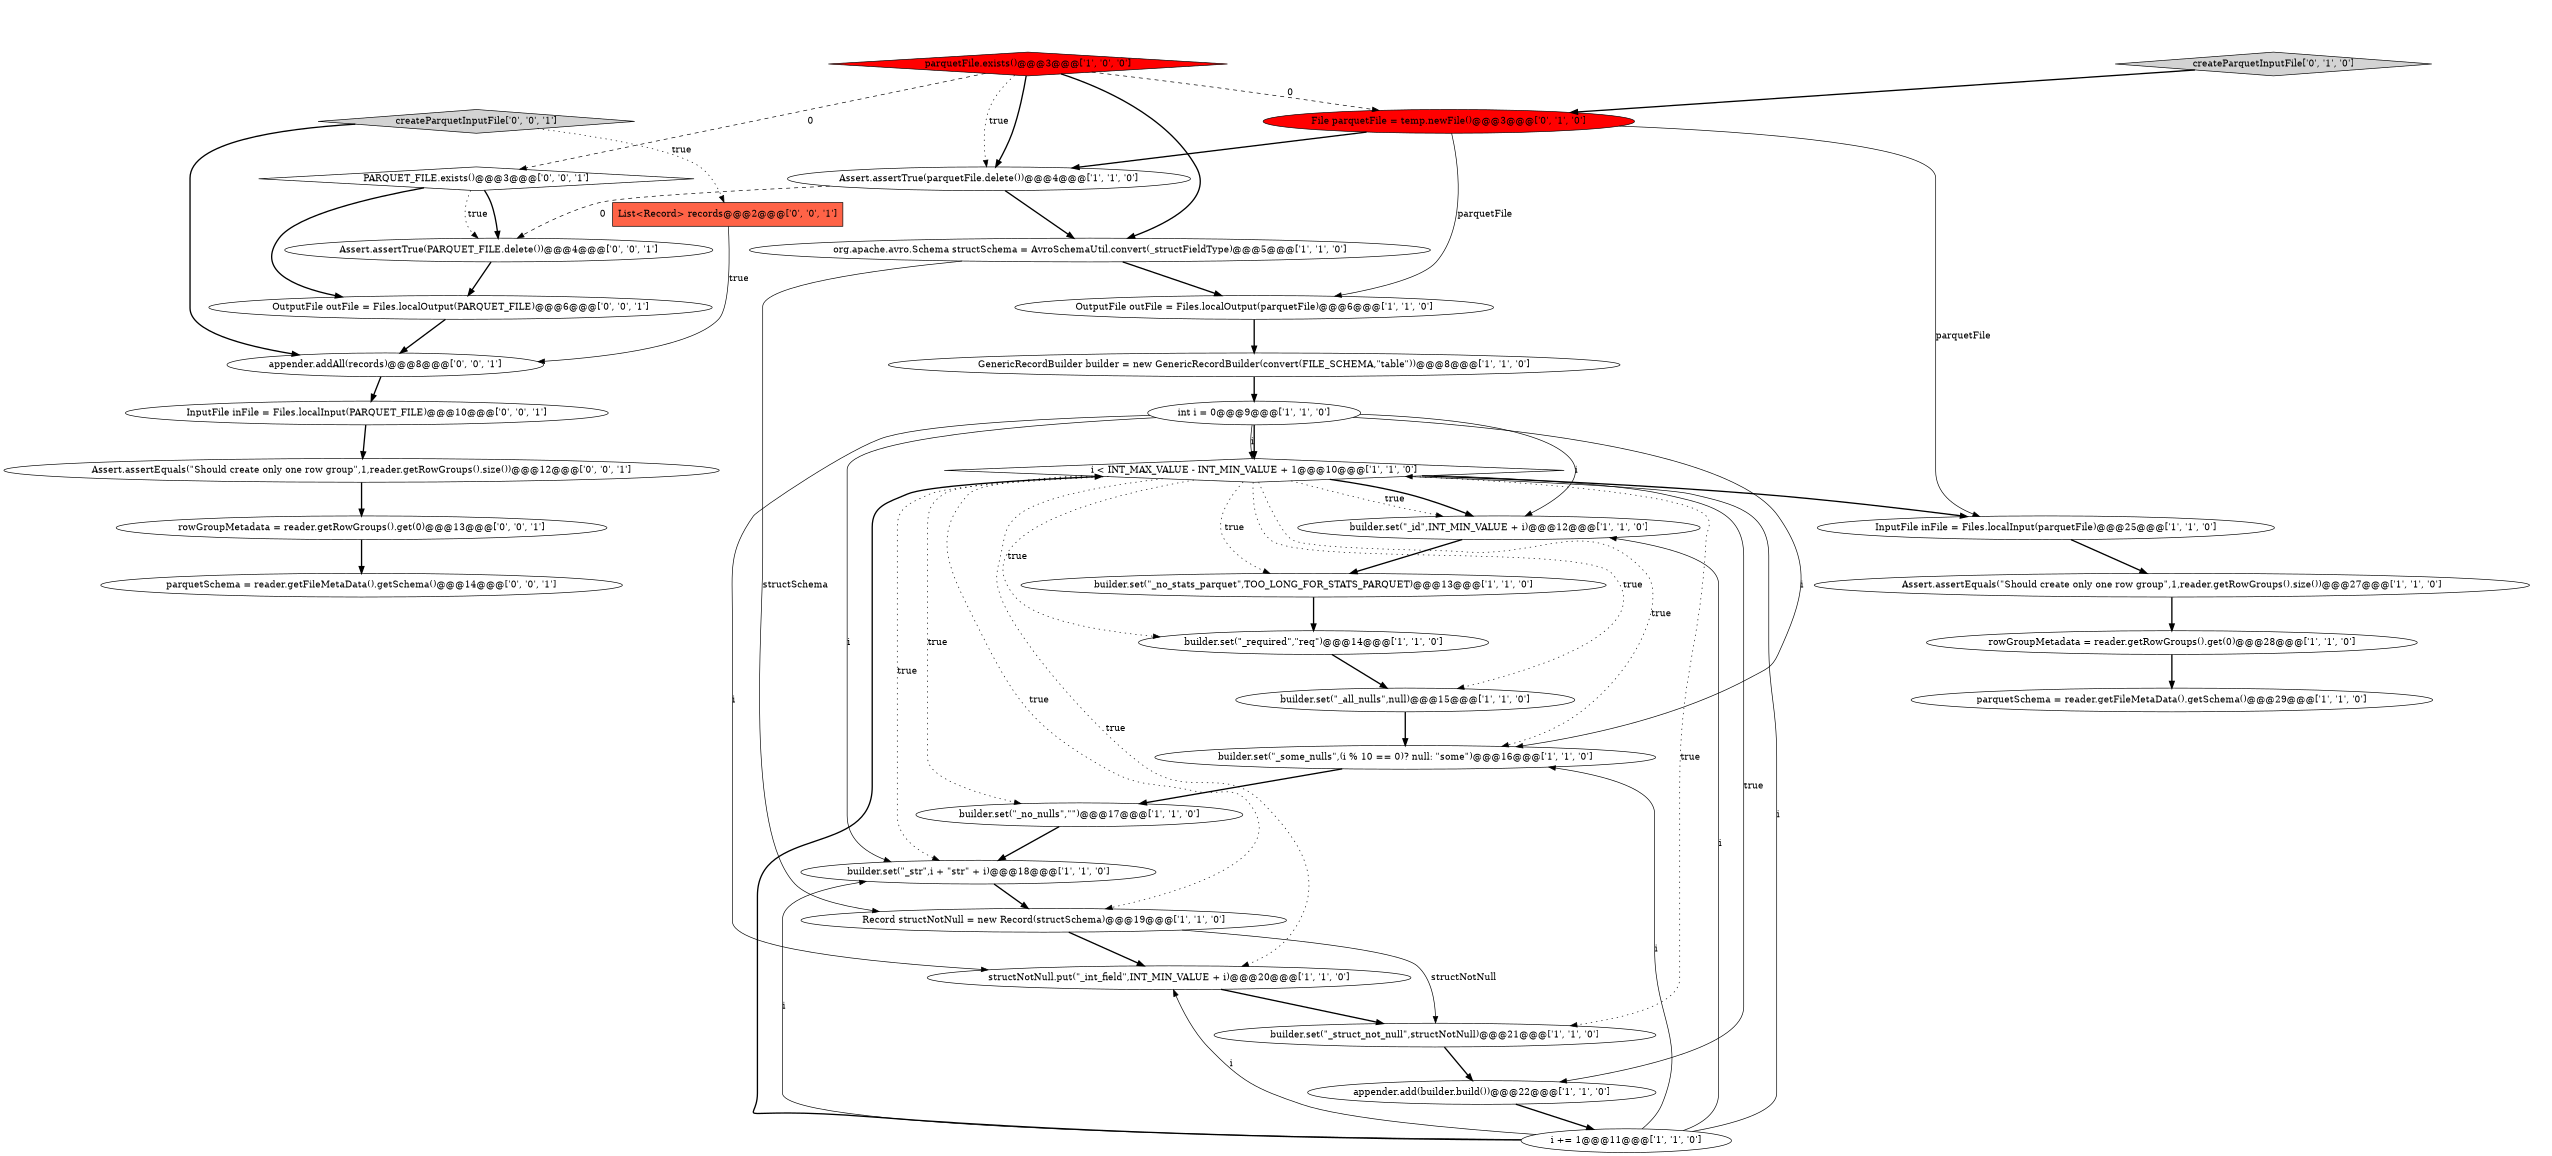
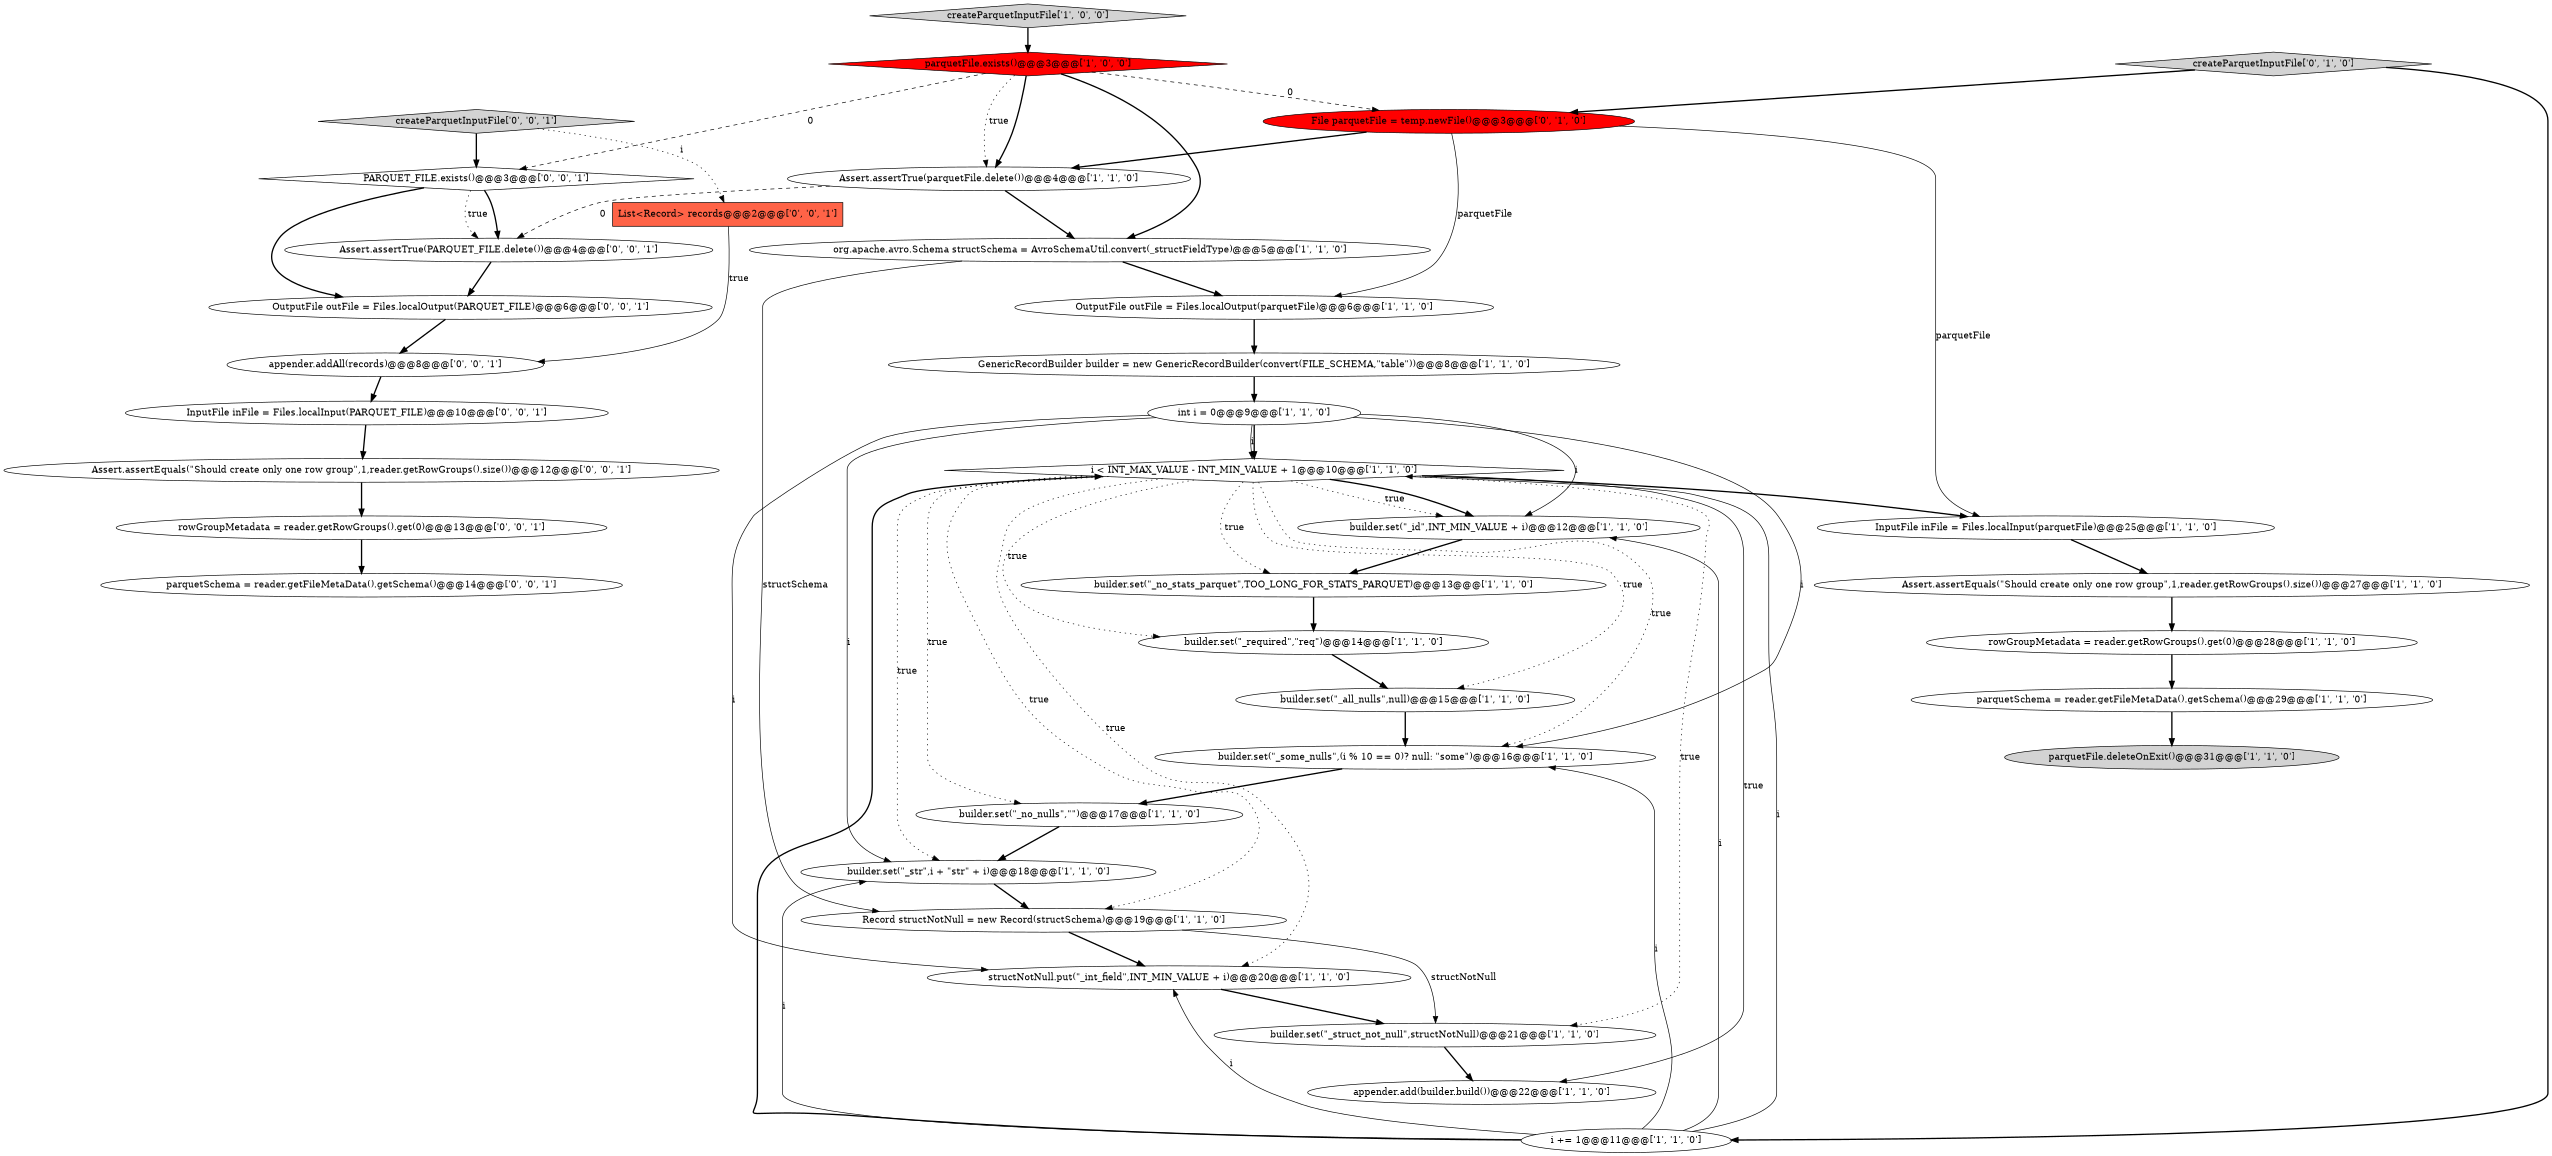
none -> (1028, 16)
(682, 150) -> (682, 150)
(190, 210) -> (476, 147)
none -> (2172, 757)
(1551, 1116) -> (2548, 925)
